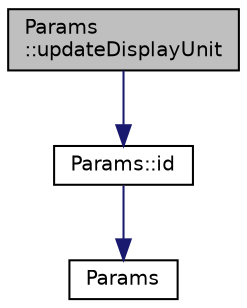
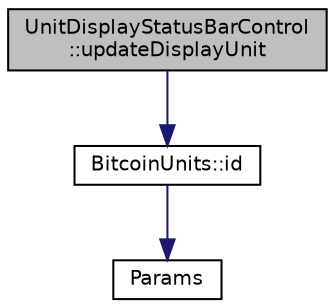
(124, 40) -> (167, 40)
(124, 165) -> (167, 165)
